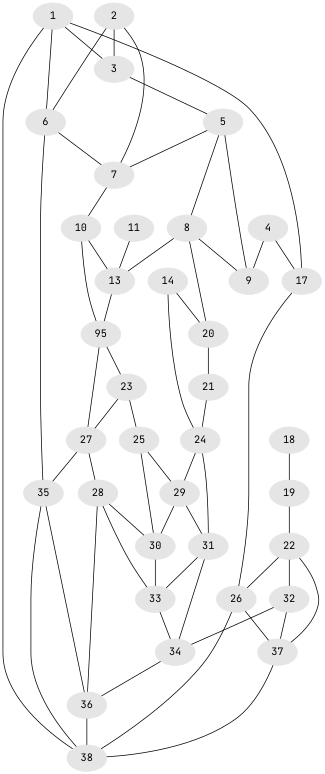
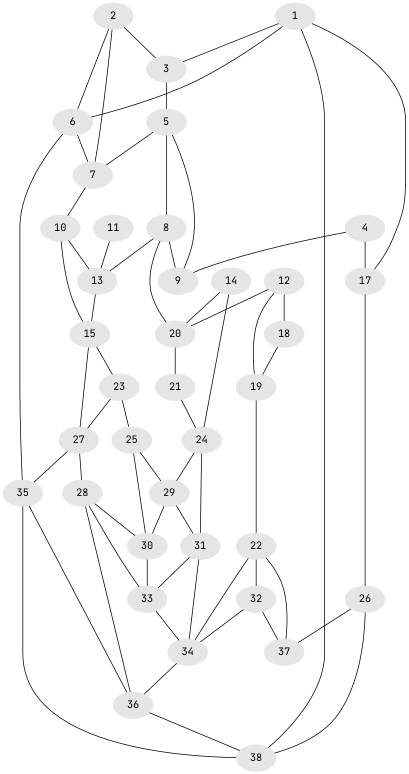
none -> (284, 281)
(101, 334) -> (90, 334)
(263, 573) -> (221, 599)
(205, 736) -> none
